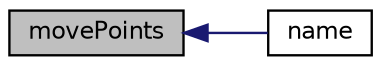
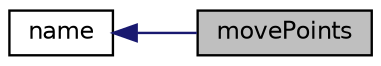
(238, 33) -> (167, 33)
